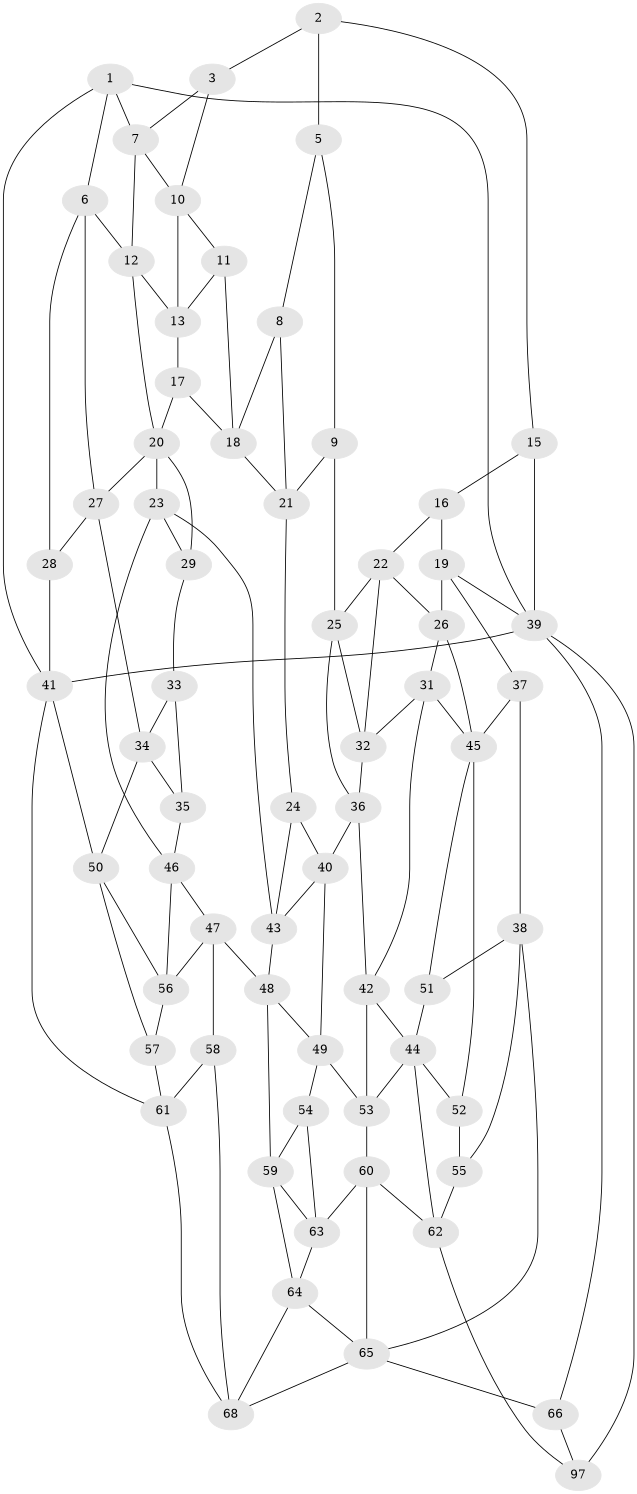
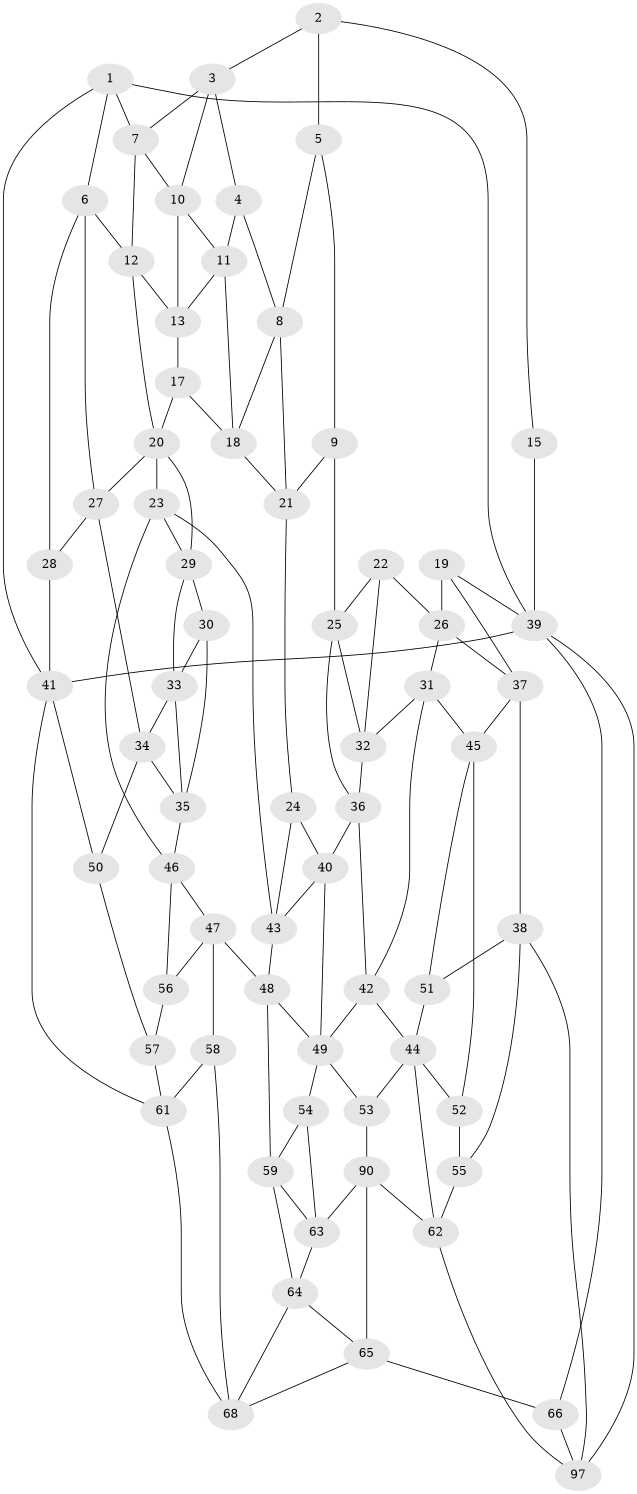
none -> (239, 201)
(442, 504) -> none
none -> (207, 626)
(462, 685) -> (481, 656)
(131, 929) -> none
(367, 1050) -> (344, 1020)
(367, 1172) -> (367, 1172)
(538, 1190) -> (570, 1198)
